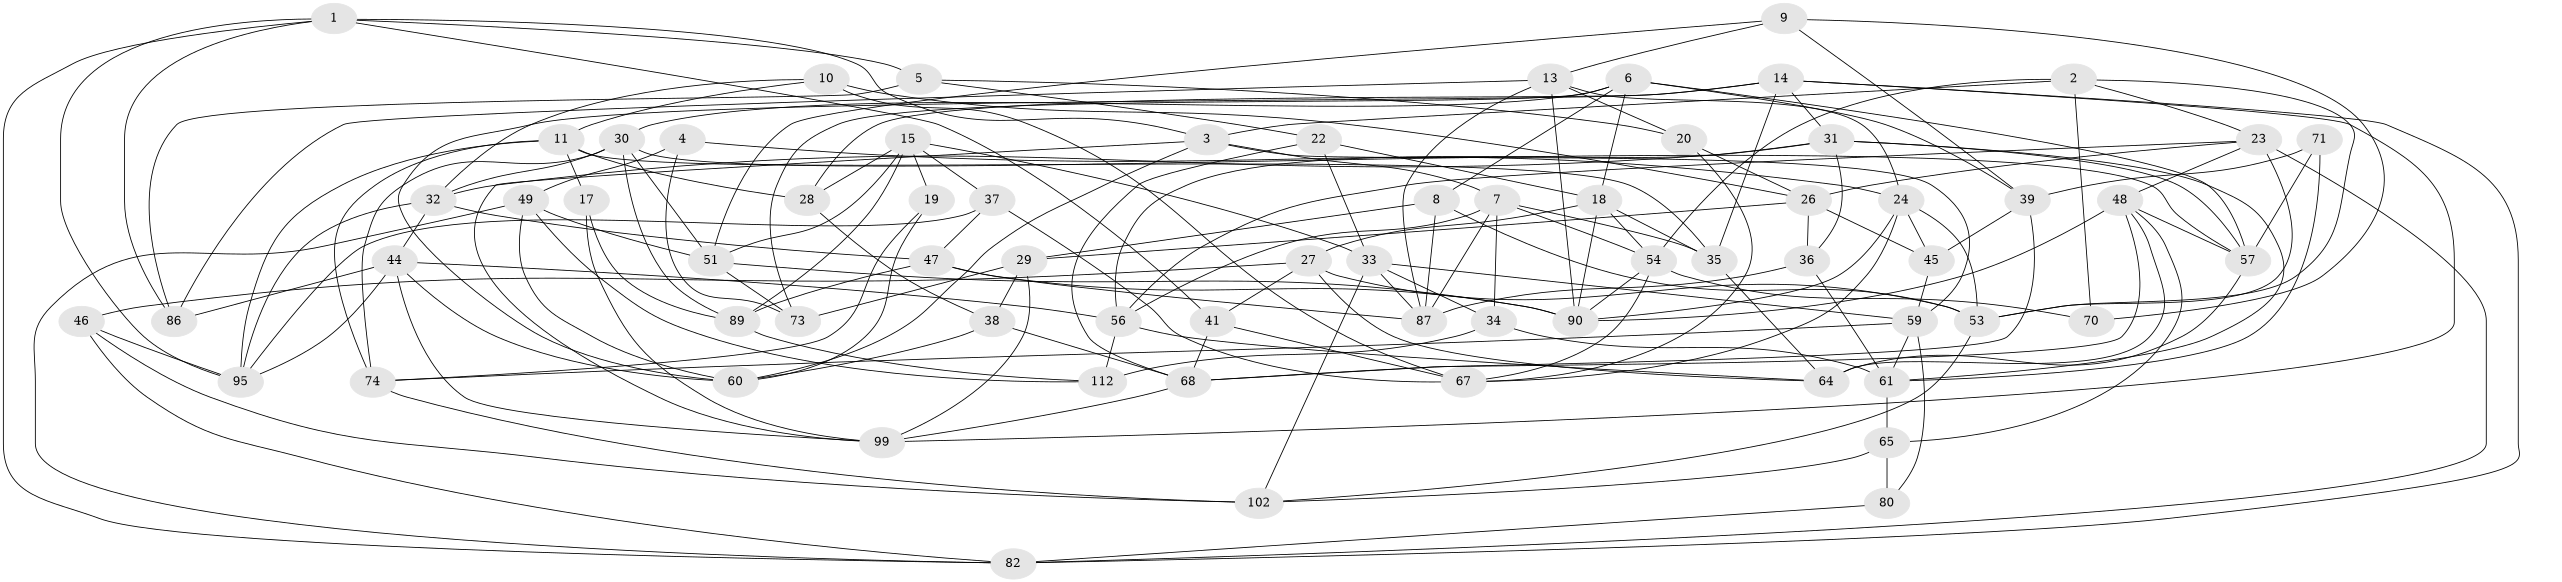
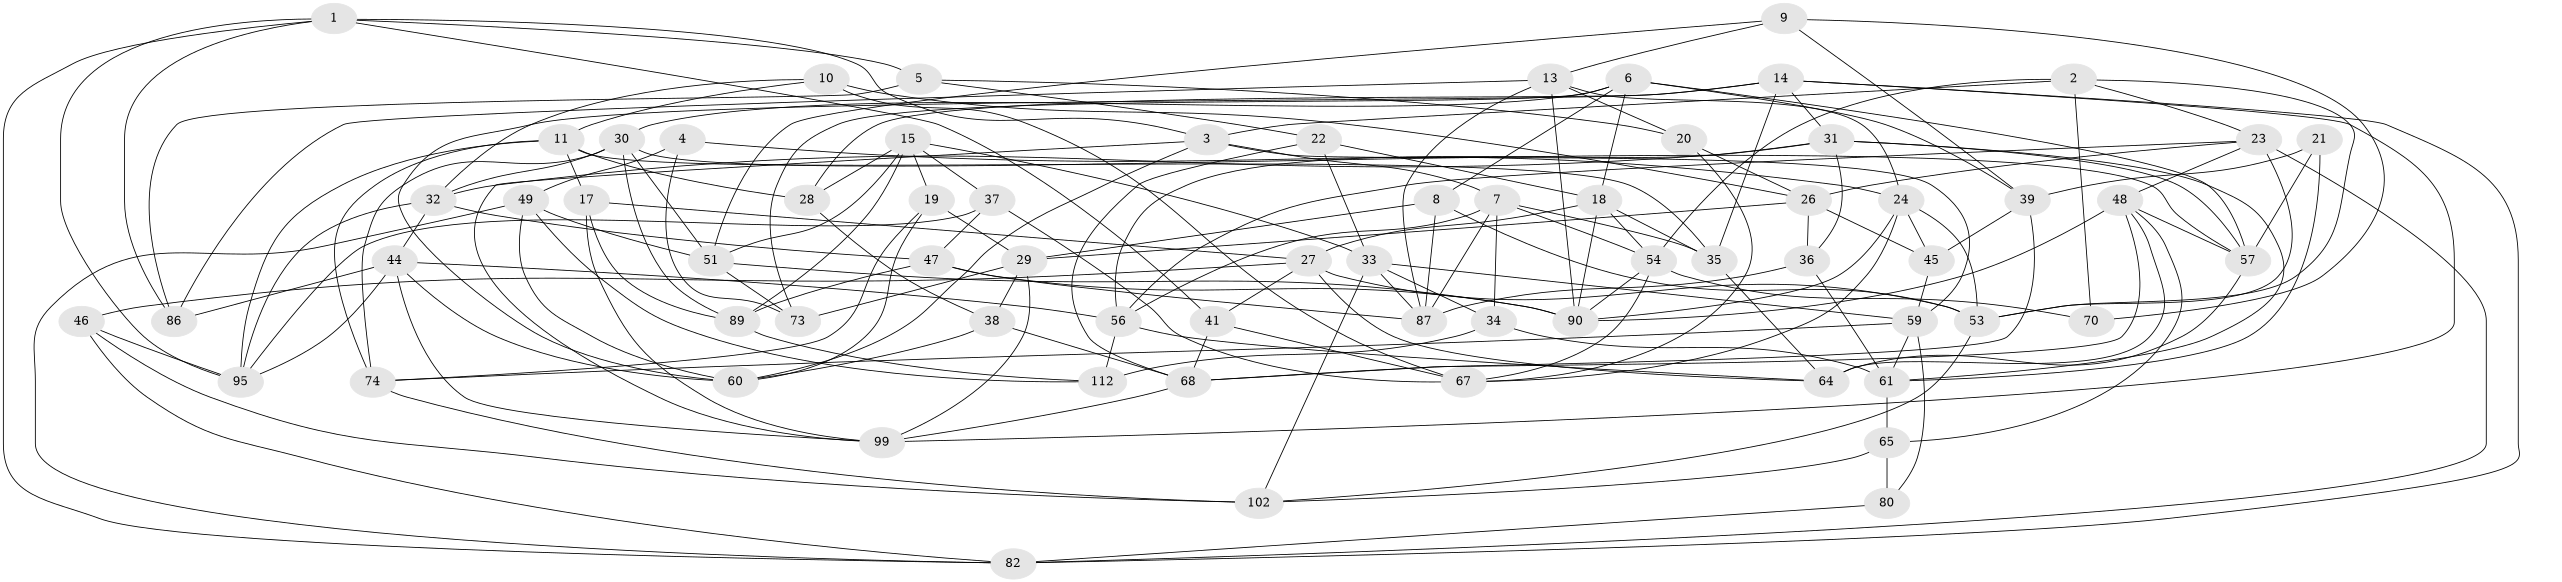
(2320, 140) -> (2320, 140)
none -> (948, 231)
none -> (992, 239)
